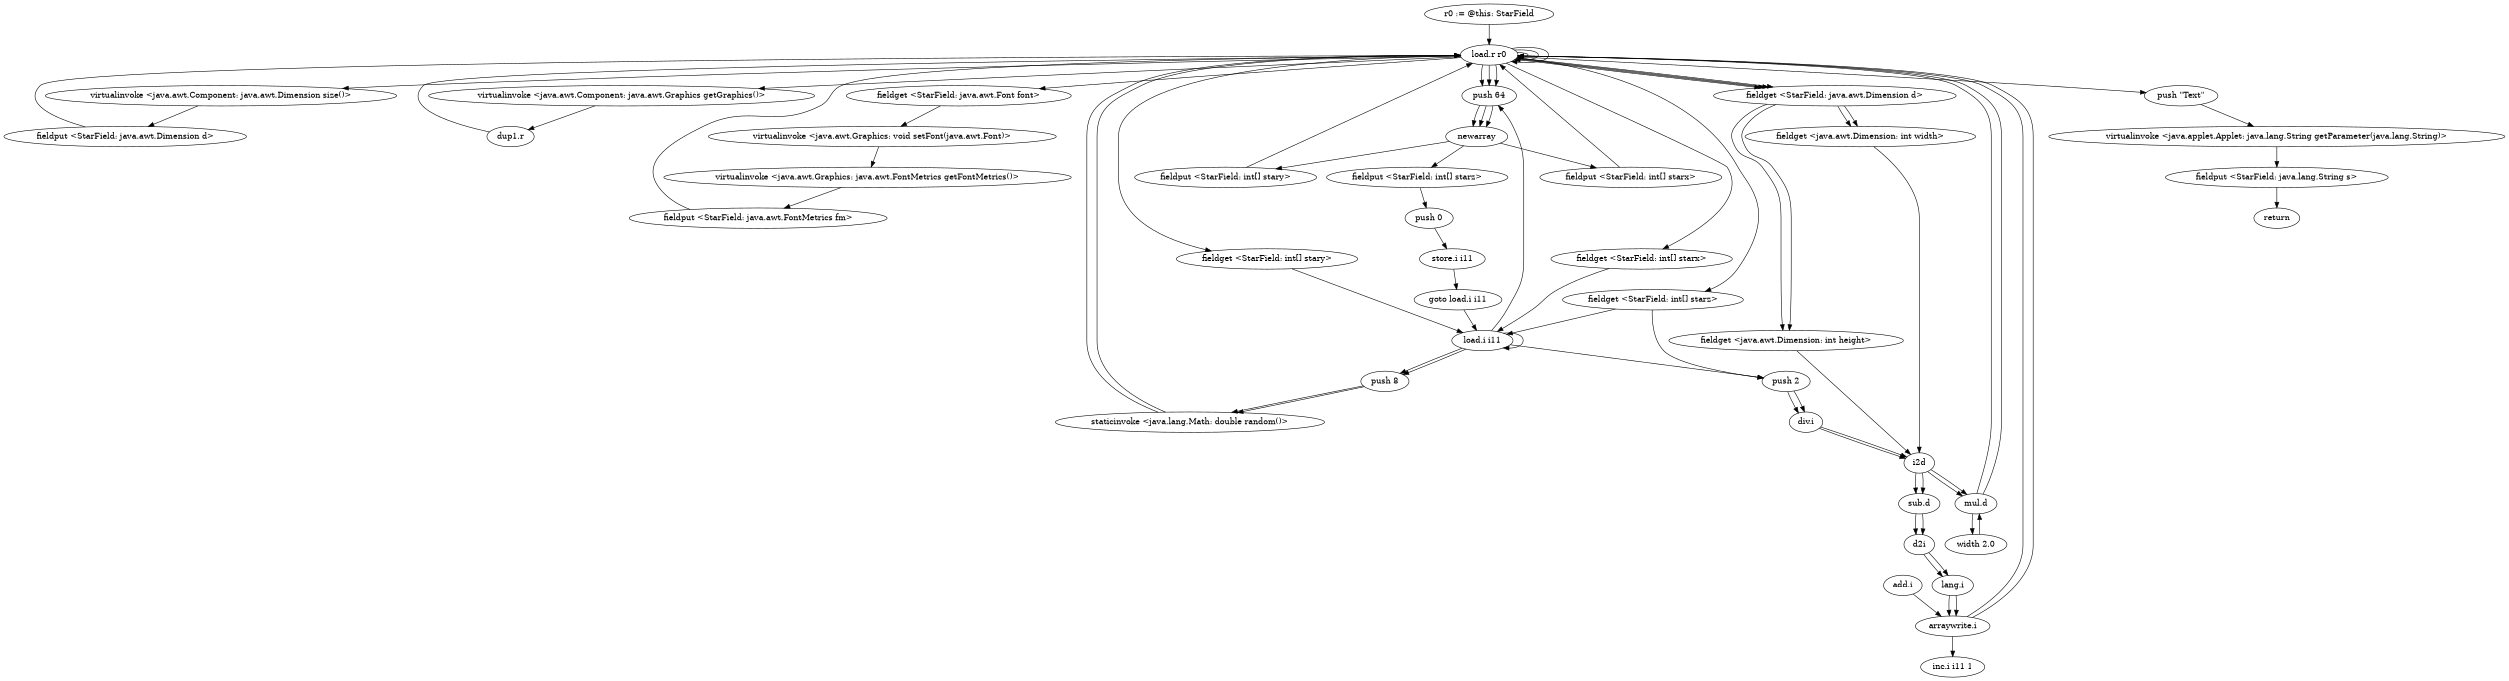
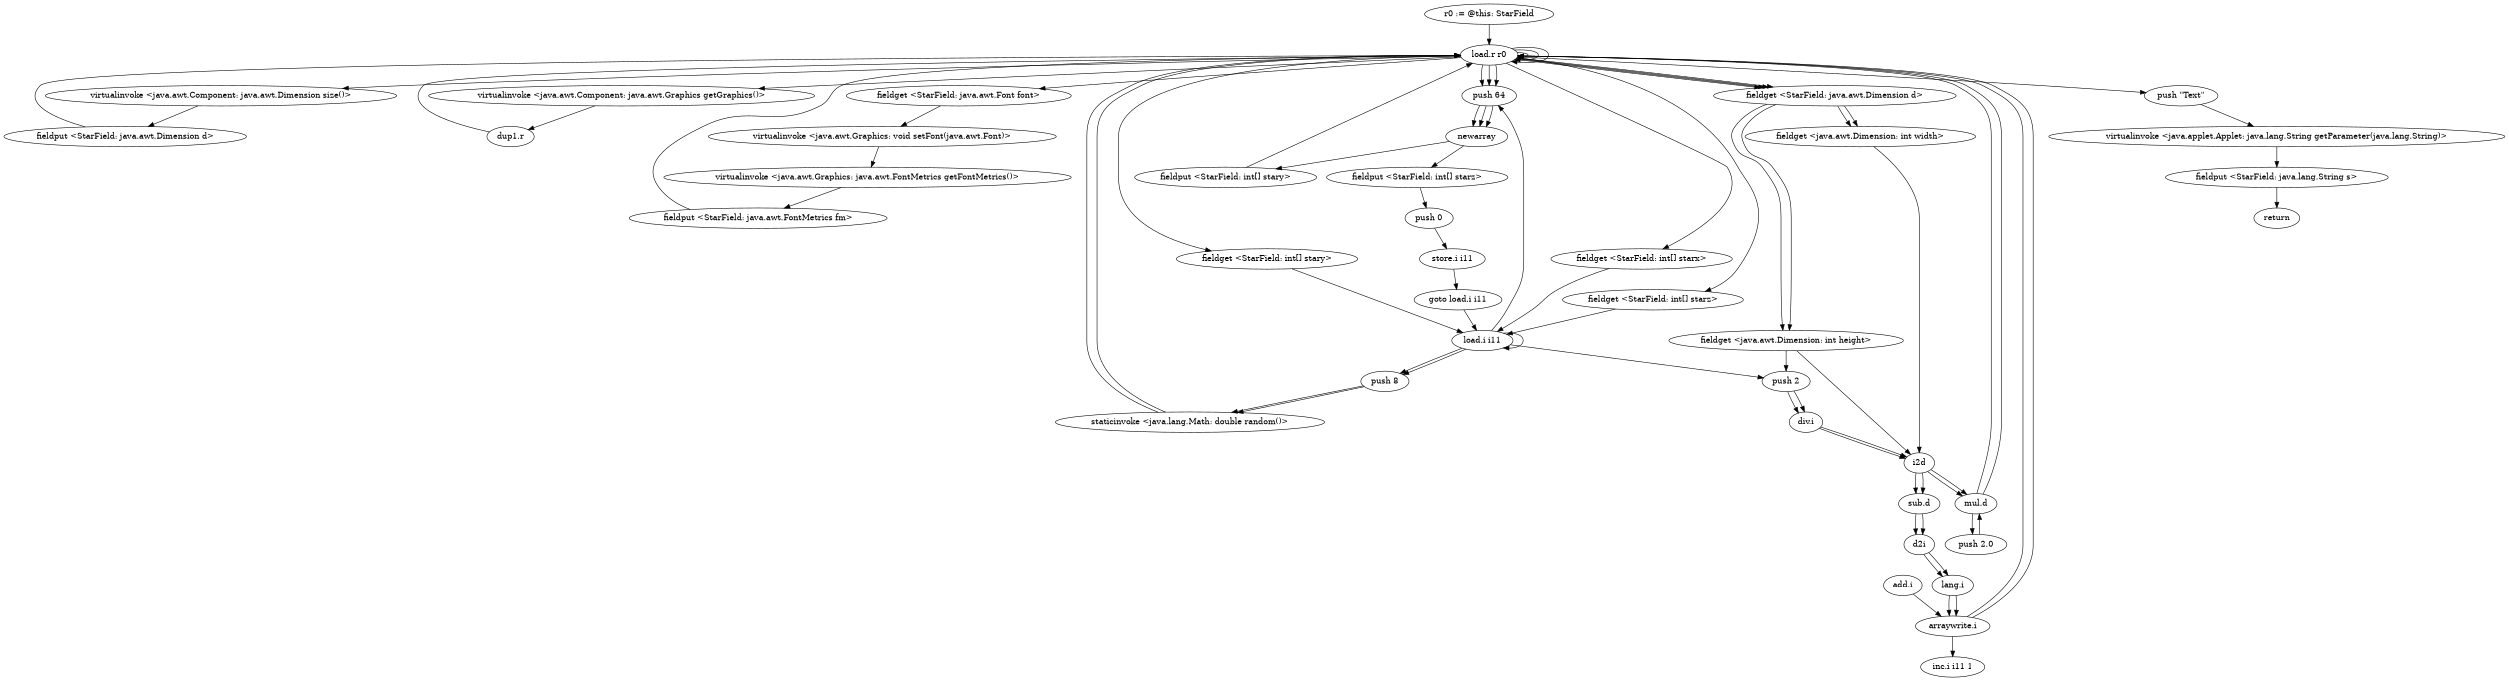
(1631, 177) -> none
(1688, 363) -> (1786, 358)
(1976, 545) -> (1976, 545)
